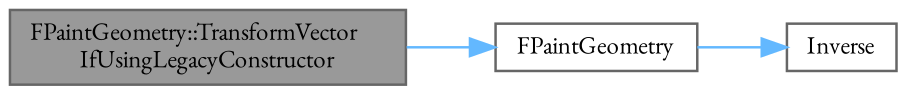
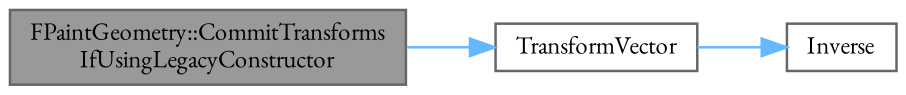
(208, 47) -> (208, 47)
(596, 47) -> (596, 47)
